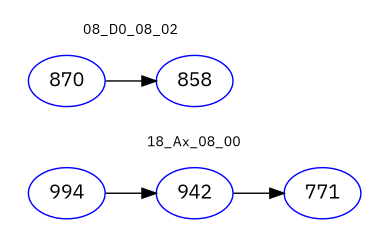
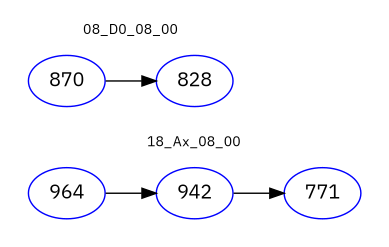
(131, 31) -> (131, 31)
(195, 81) -> (195, 81)
(67, 193) -> (67, 193)
